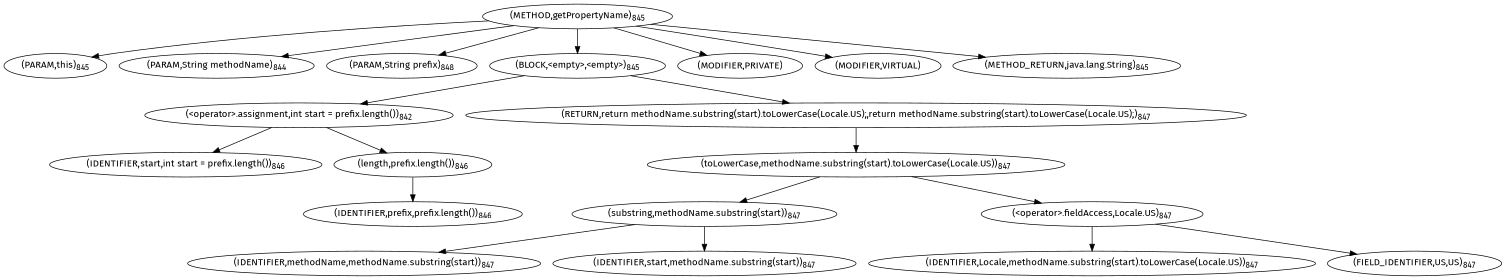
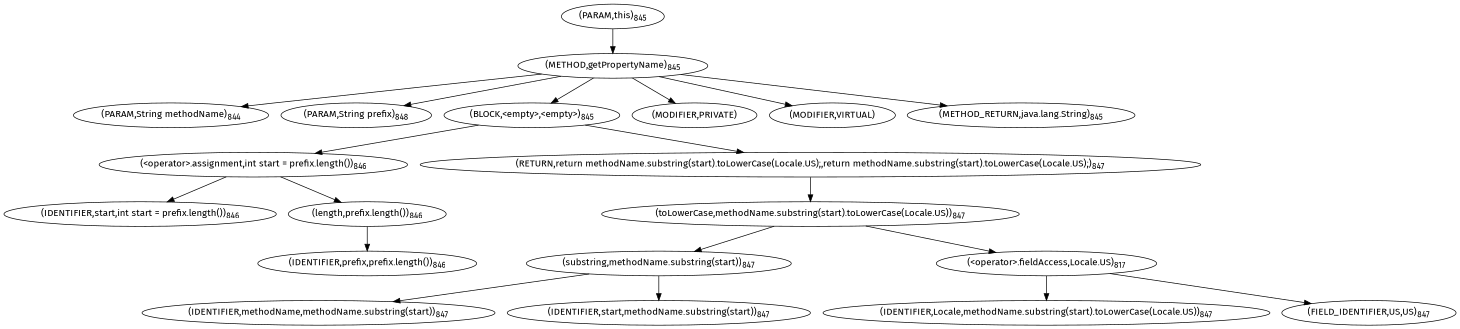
(293, 34) -> (613, 38)
(406, 114) -> (360, 164)
(1166, 213) -> (1120, 262)
